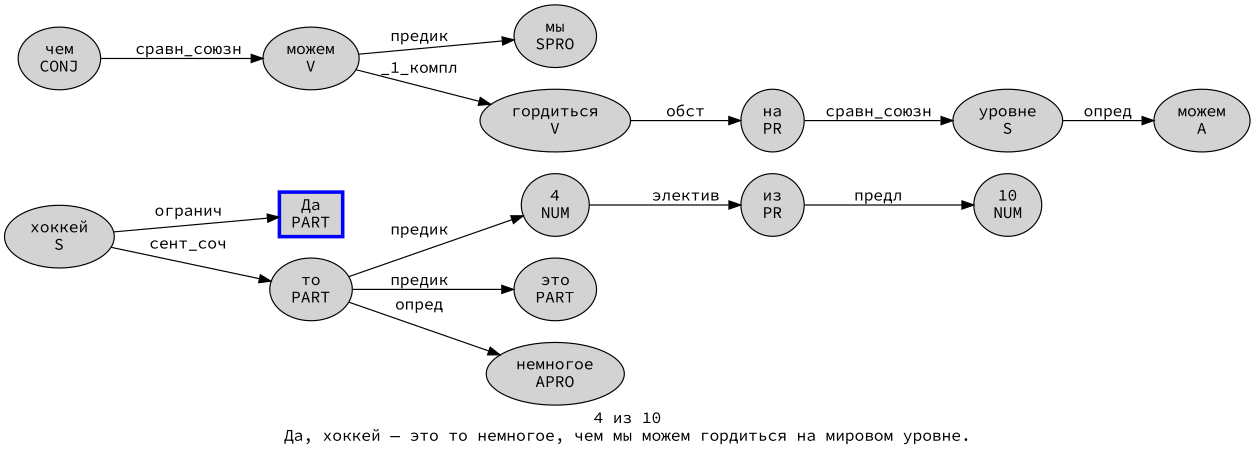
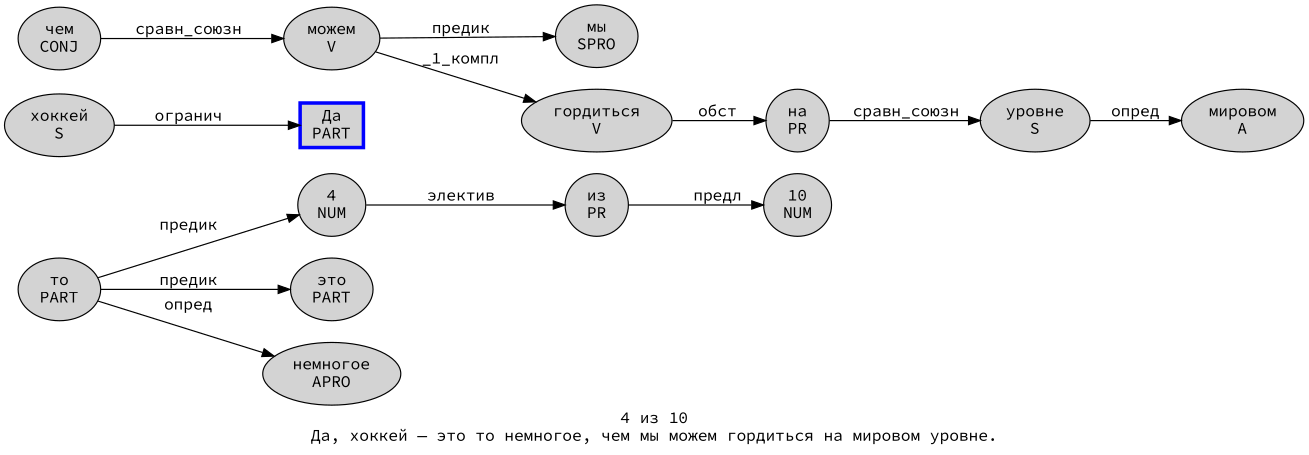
(1202, 121) -> (1243, 121)
(185, 263) -> none
